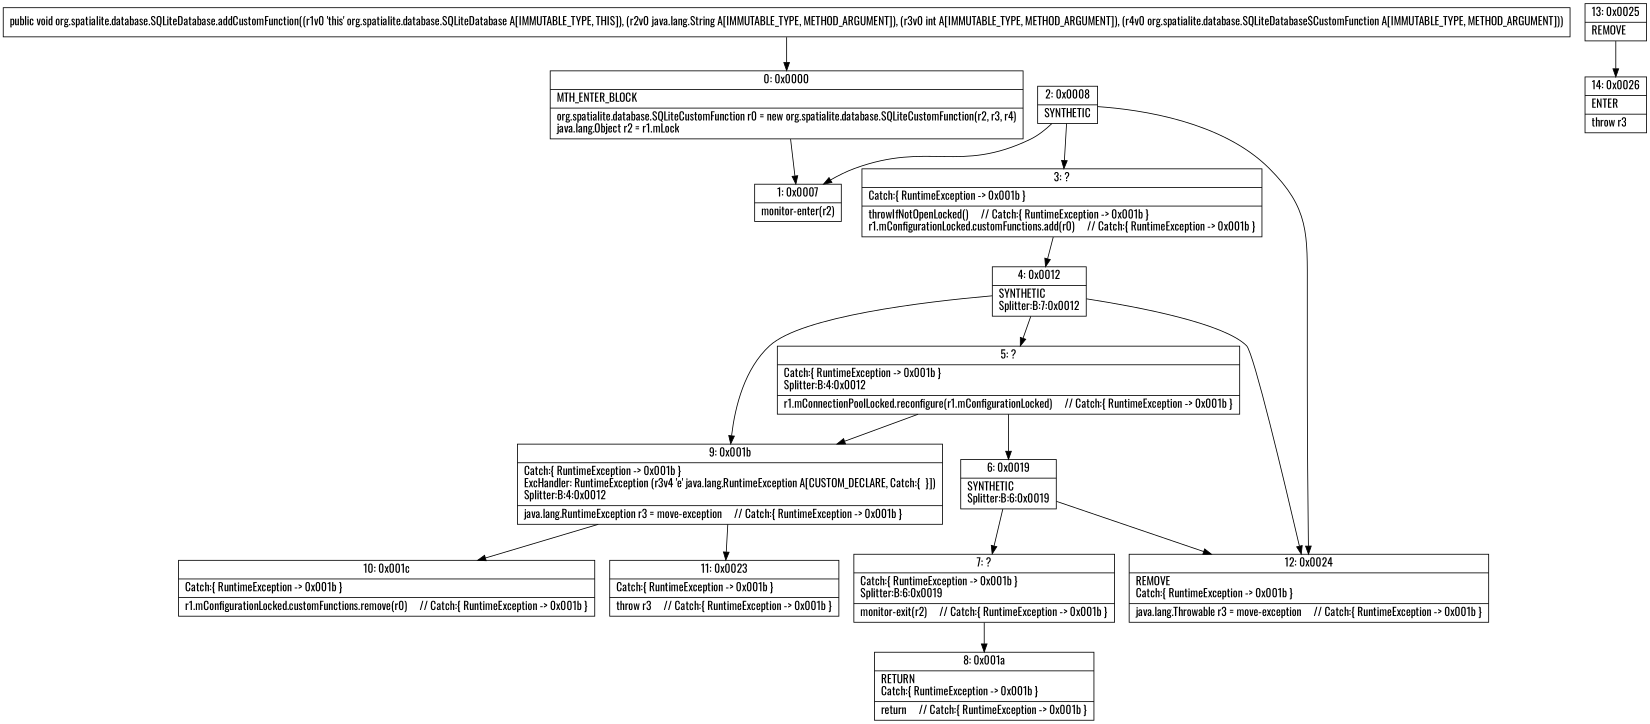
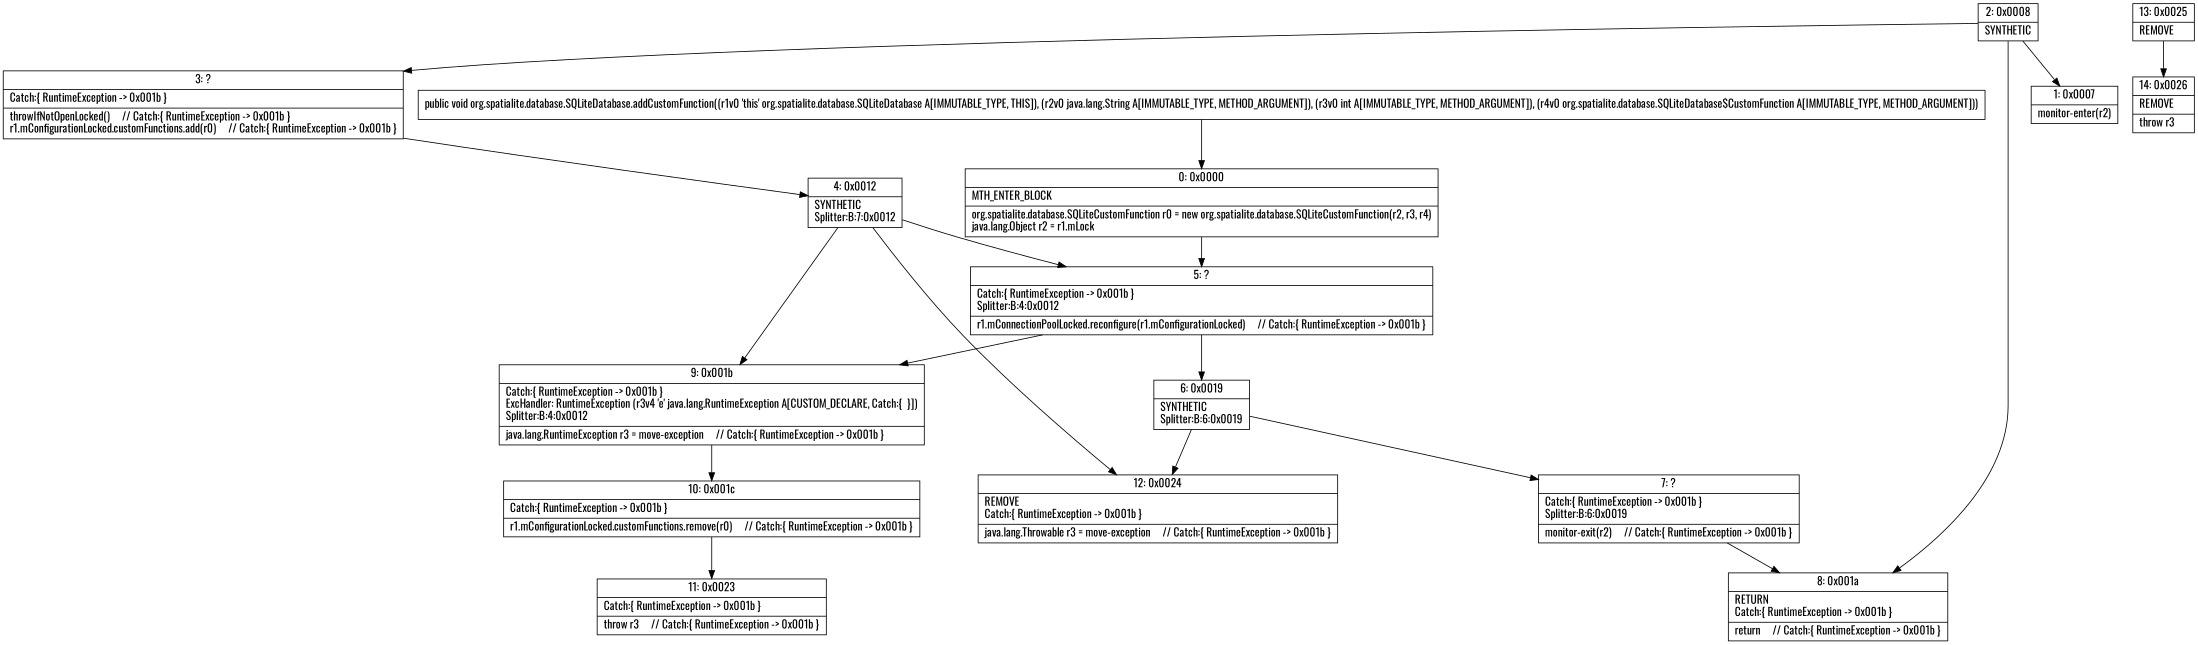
(1605, 104) -> (2157, 104)
(793, 157) -> (1202, 248)
(1307, 259) -> (2008, 325)
(727, 538) -> (712, 554)
